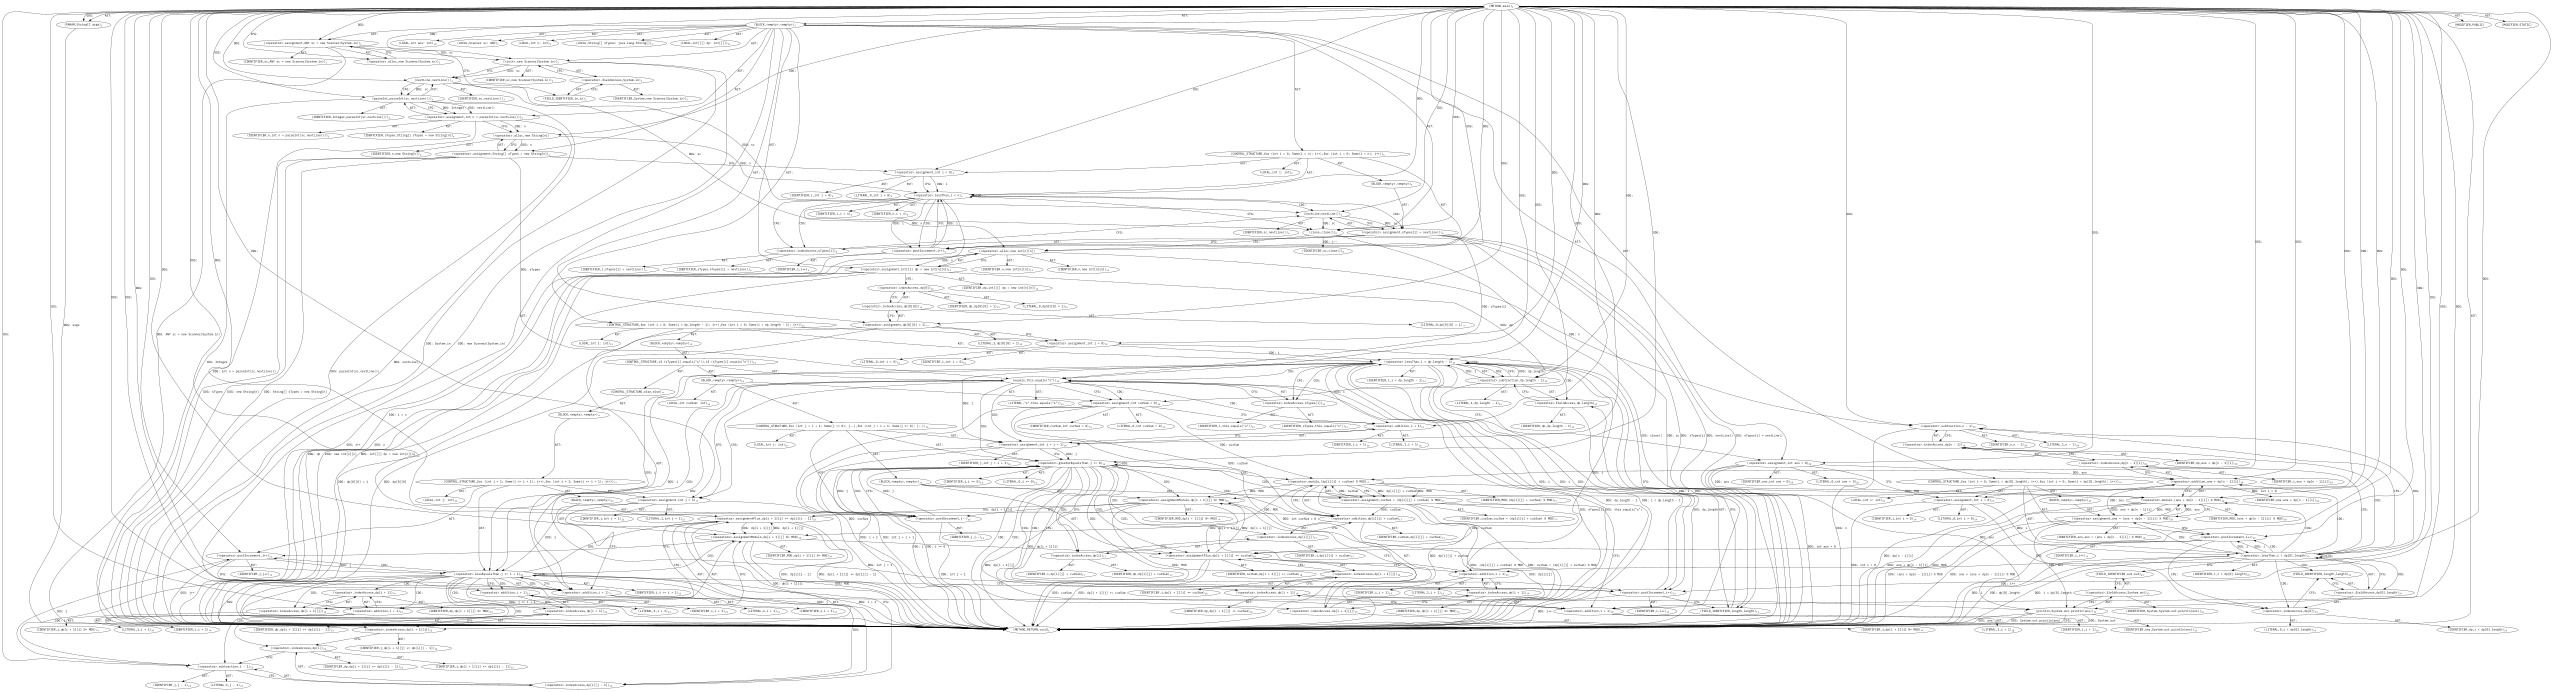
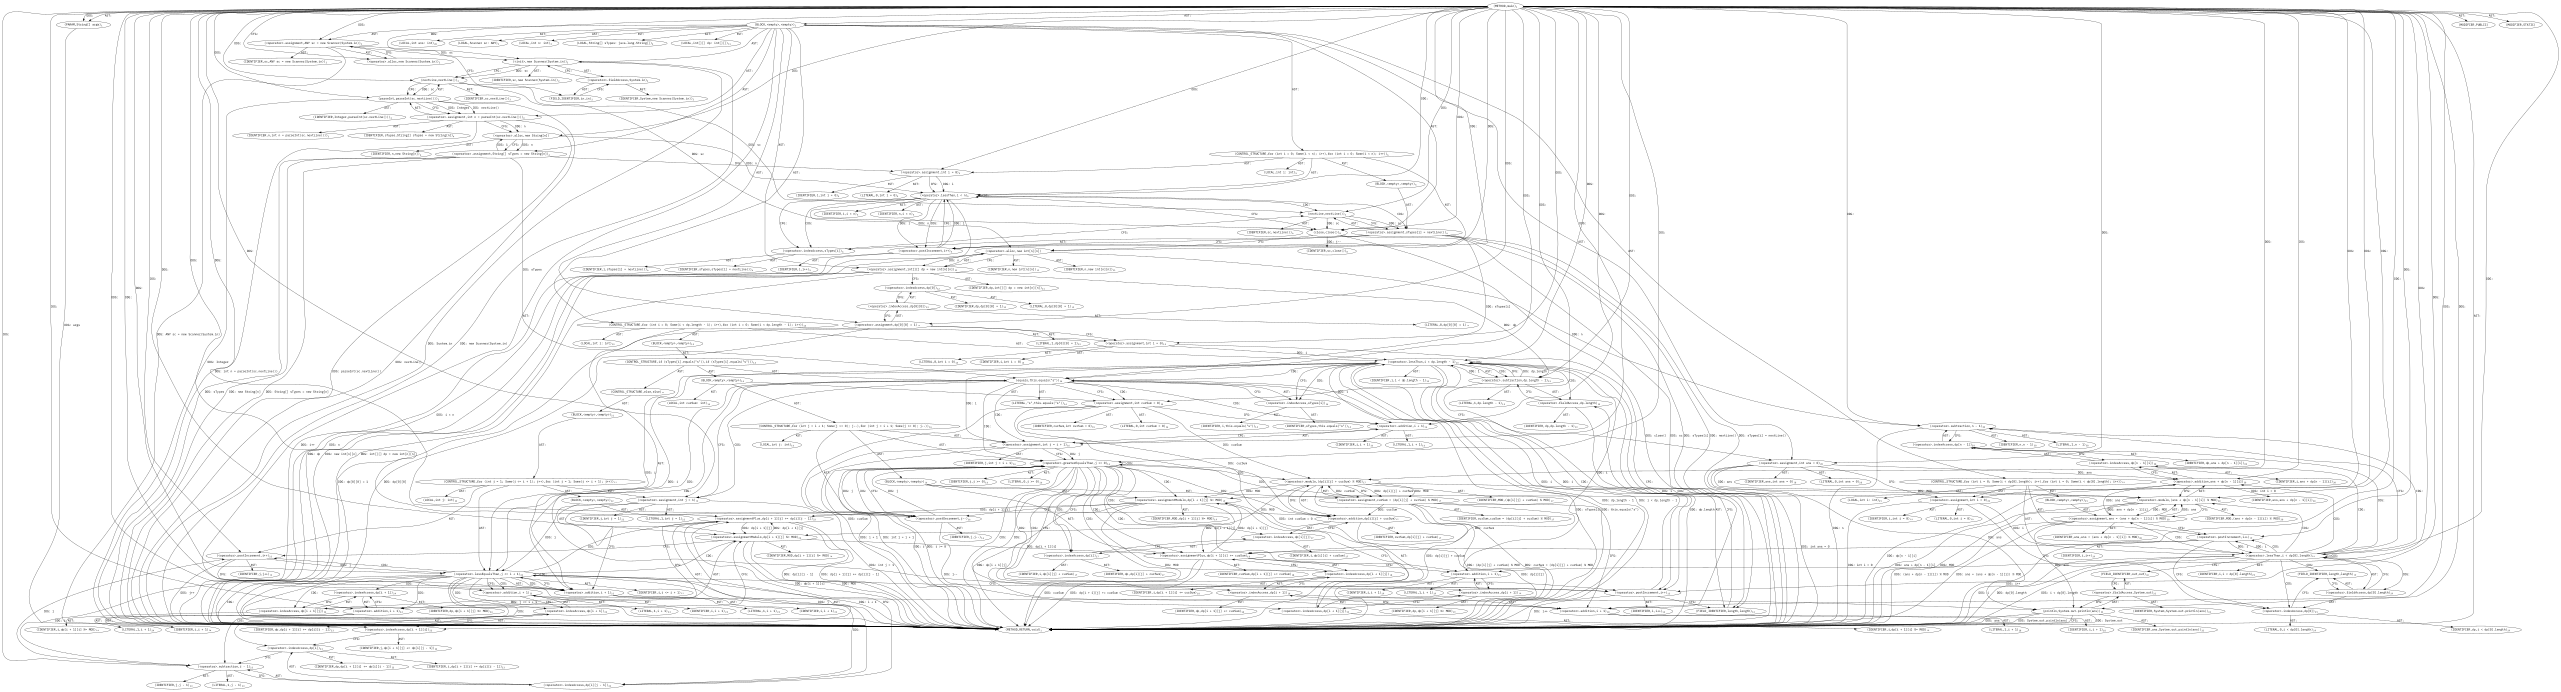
(503, 145) -> (503, 145)
(953, 574) -> (951, 574)
